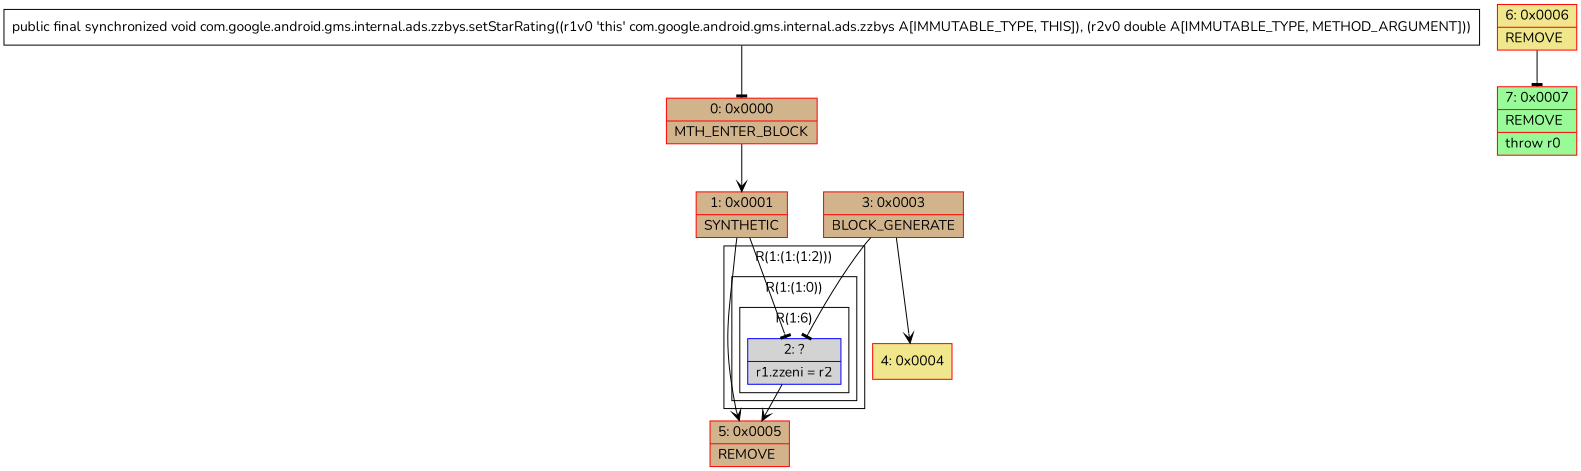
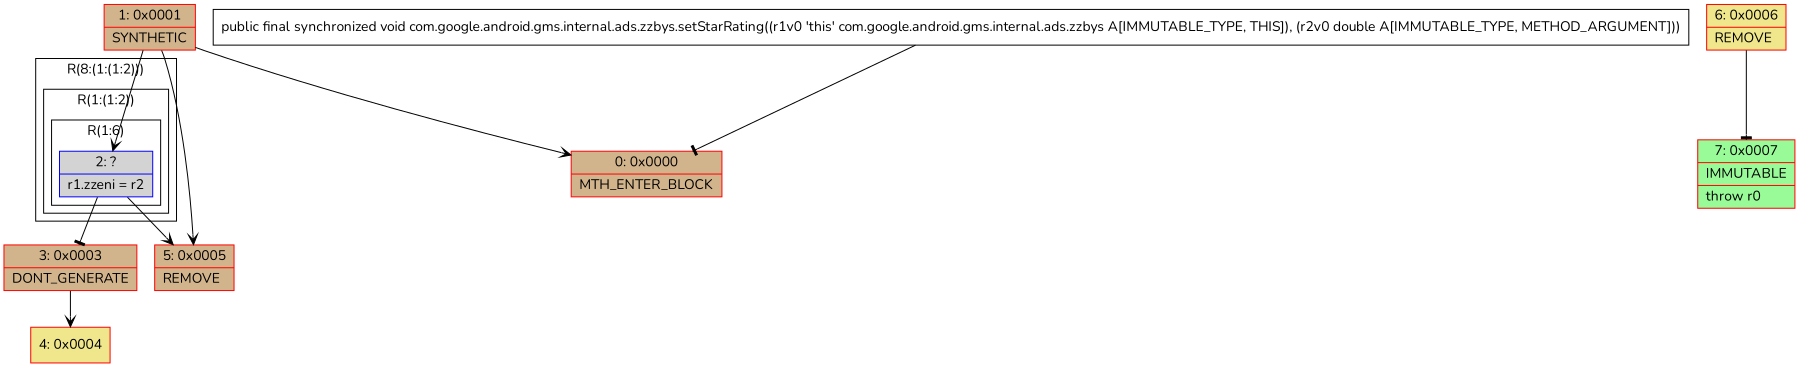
(1534, 120) -> (1746, 174)
(742, 163) -> (377, 104)
(893, 226) -> (70, 279)
(794, 257) -> (106, 70)
(837, 284) -> (86, 227)
(767, 285) -> (129, 96)
(794, 288) -> (106, 101)
